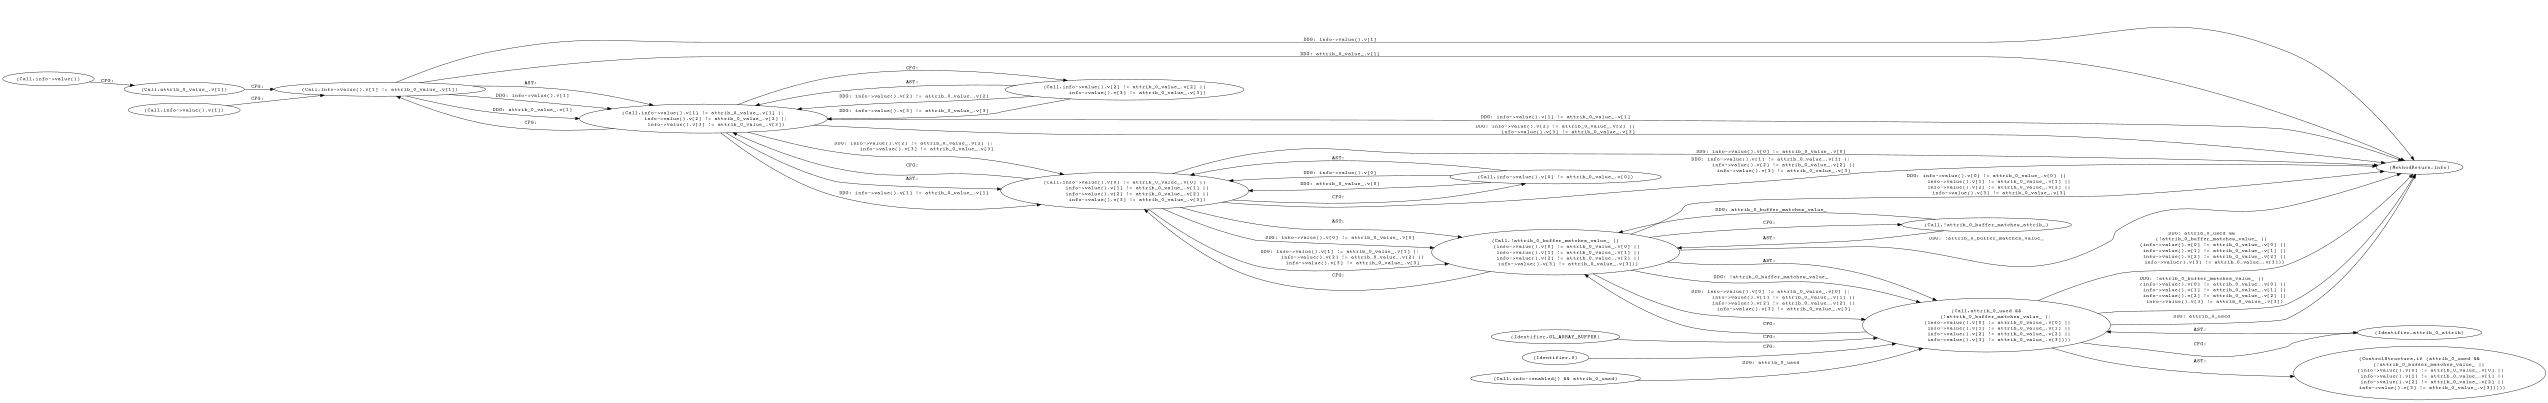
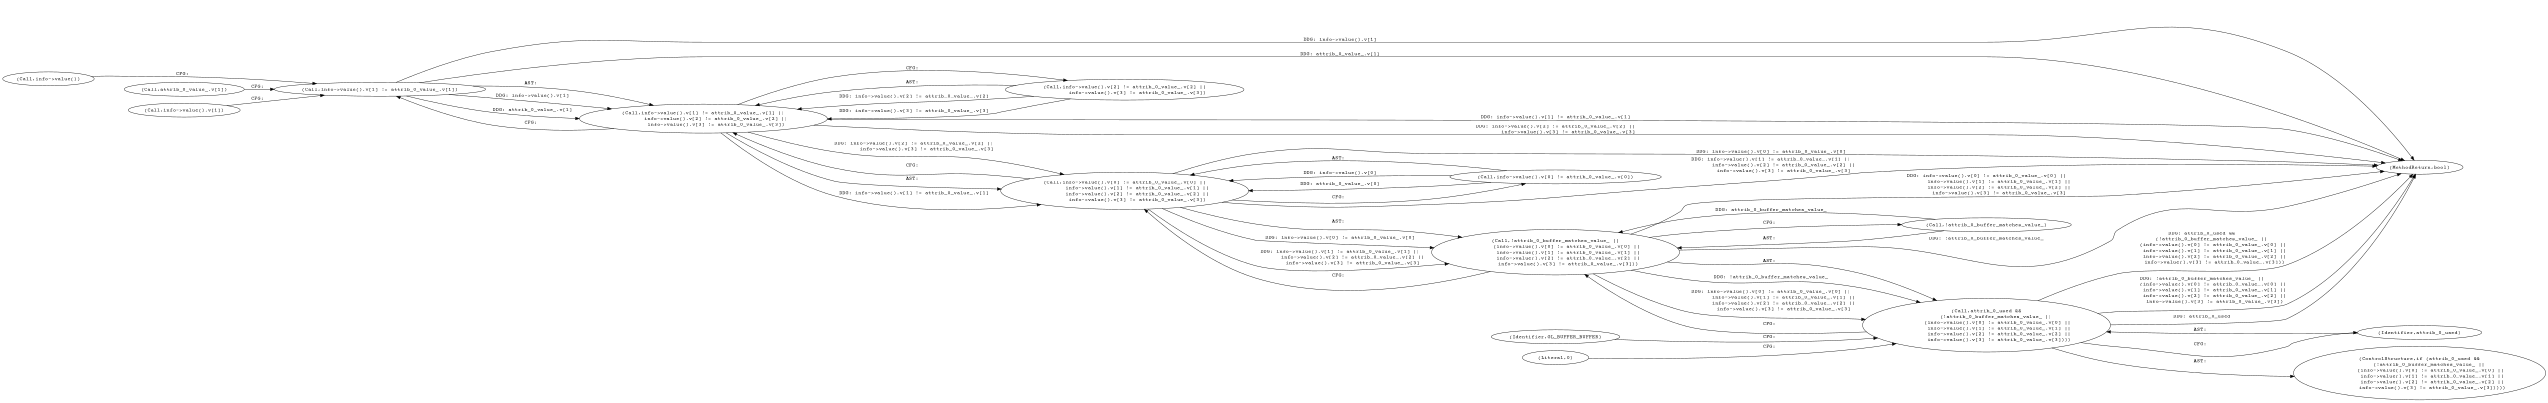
(110, 84) -> (202, 77)
(2420, 167) -> (2420, 167)
(1987, 225) -> (1987, 225)
(2420, 333) -> (2420, 333)
(1556, 337) -> (1556, 337)
(1556, 358) -> (1556, 358)
(1556, 378) -> none
